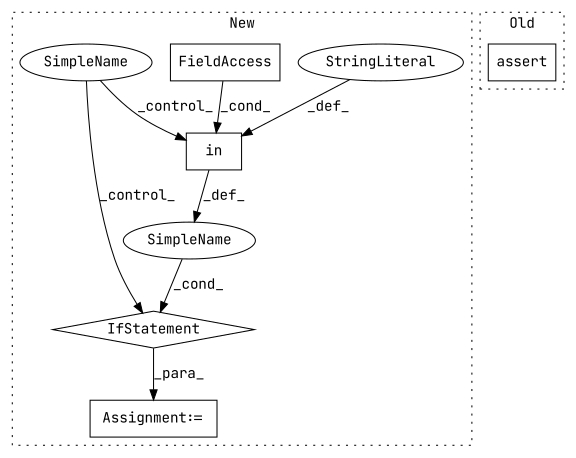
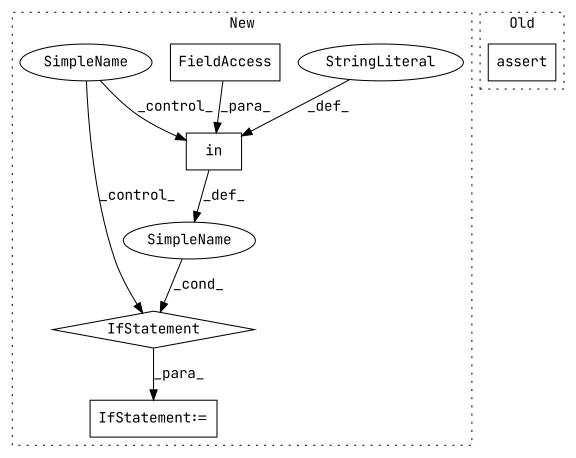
(246, 107) -> (246, 107)
(154, 419) -> (154, 419)
